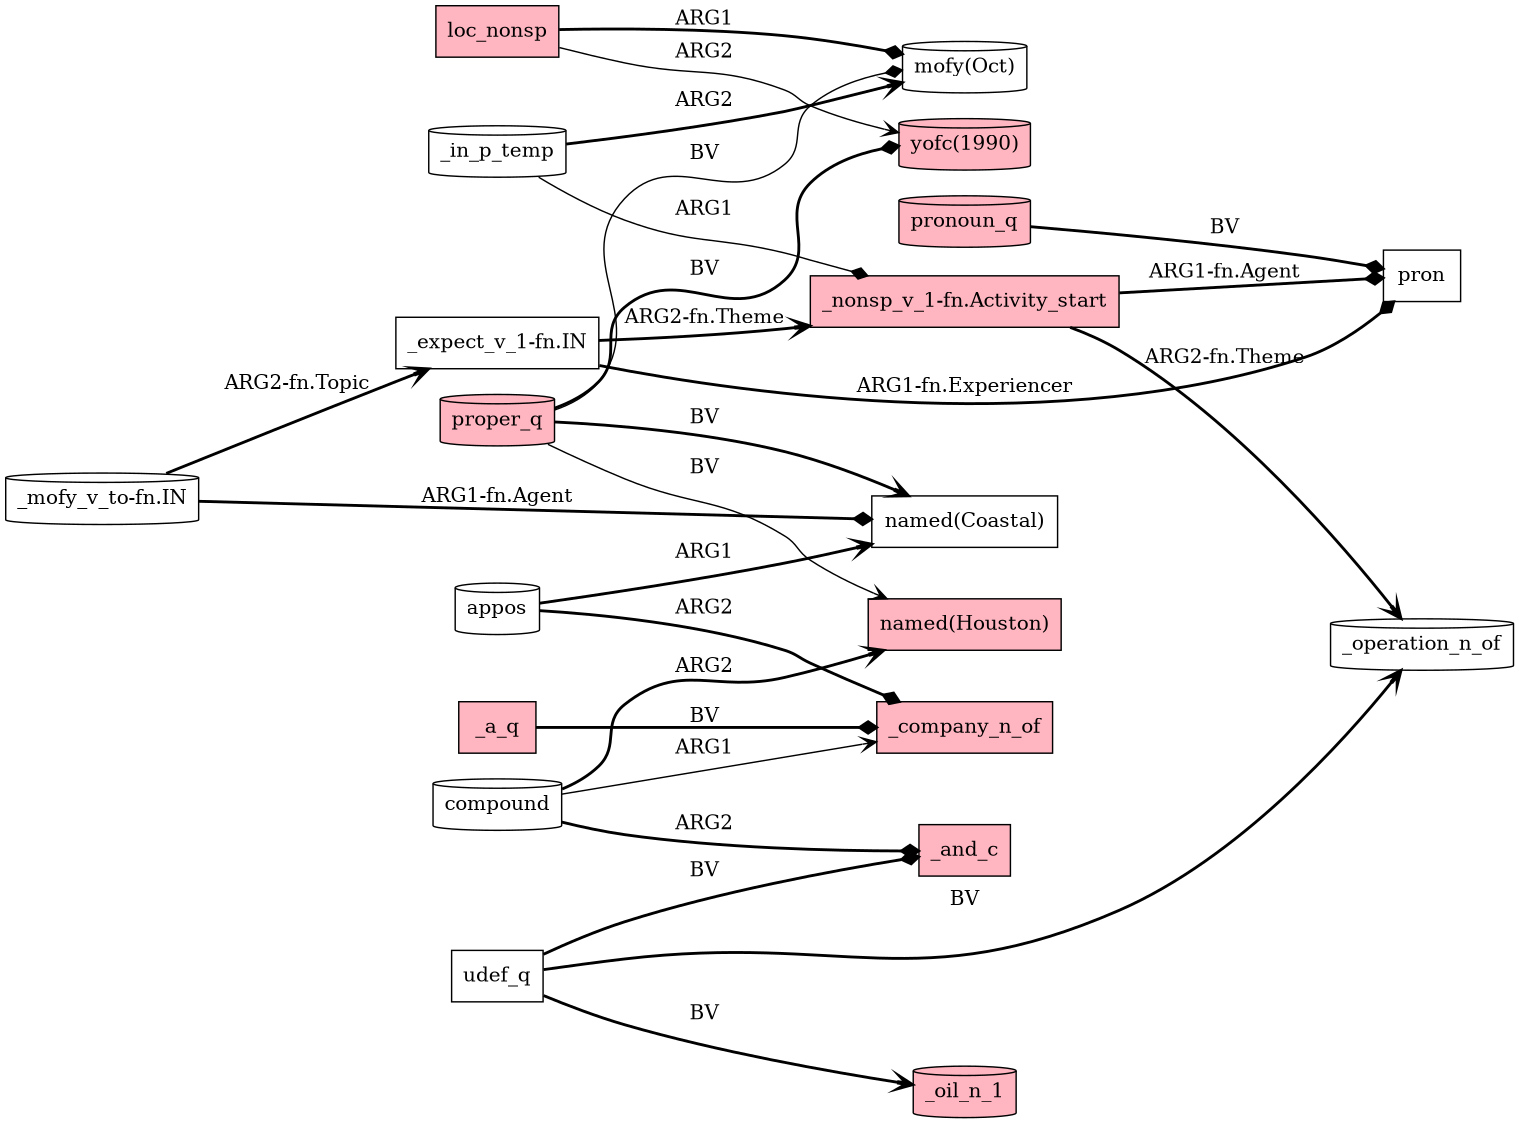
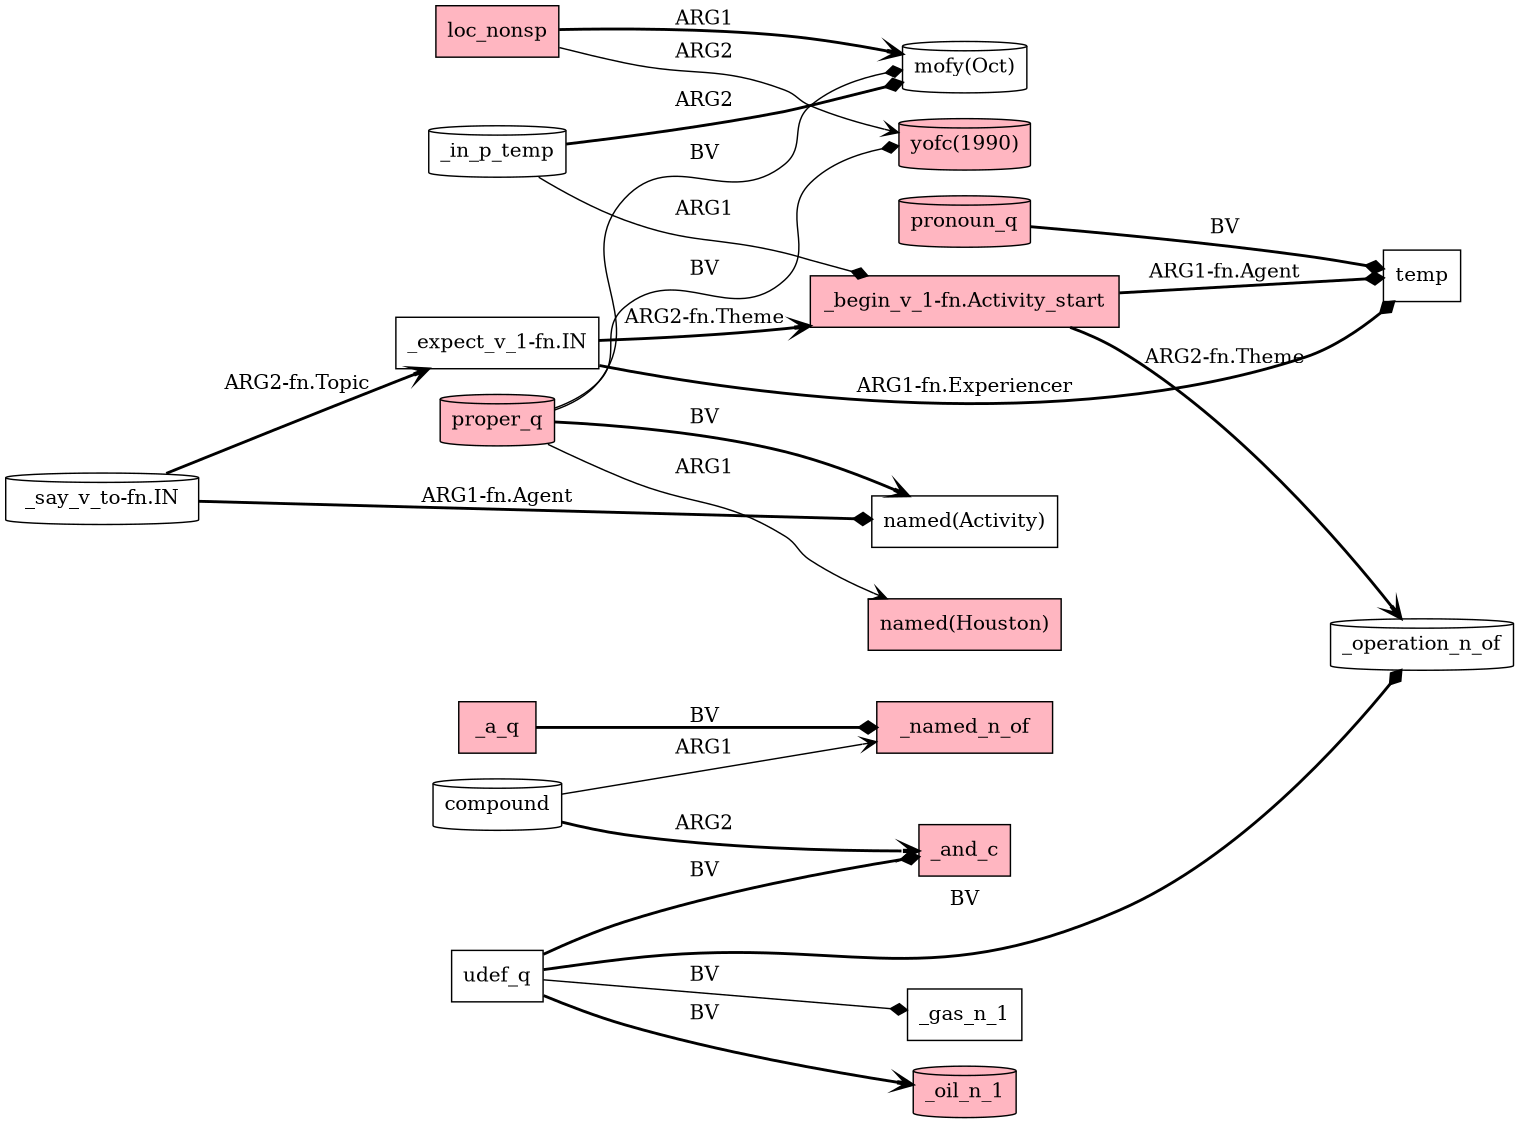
(724, 31) -> (724, 31)
(728, 121) -> (728, 121)
(1422, 276) -> (1422, 276)
(730, 298) -> (730, 298)
(965, 302) -> (965, 302)
(705, 468) -> (705, 468)
(102, 499) -> (102, 499)
(965, 522) -> (965, 522)
(497, 609) -> none
(690, 680) -> none
(965, 727) -> (965, 727)
(731, 845) -> (731, 845)
(1013, 945) -> (1013, 945)
none -> (965, 1015)
